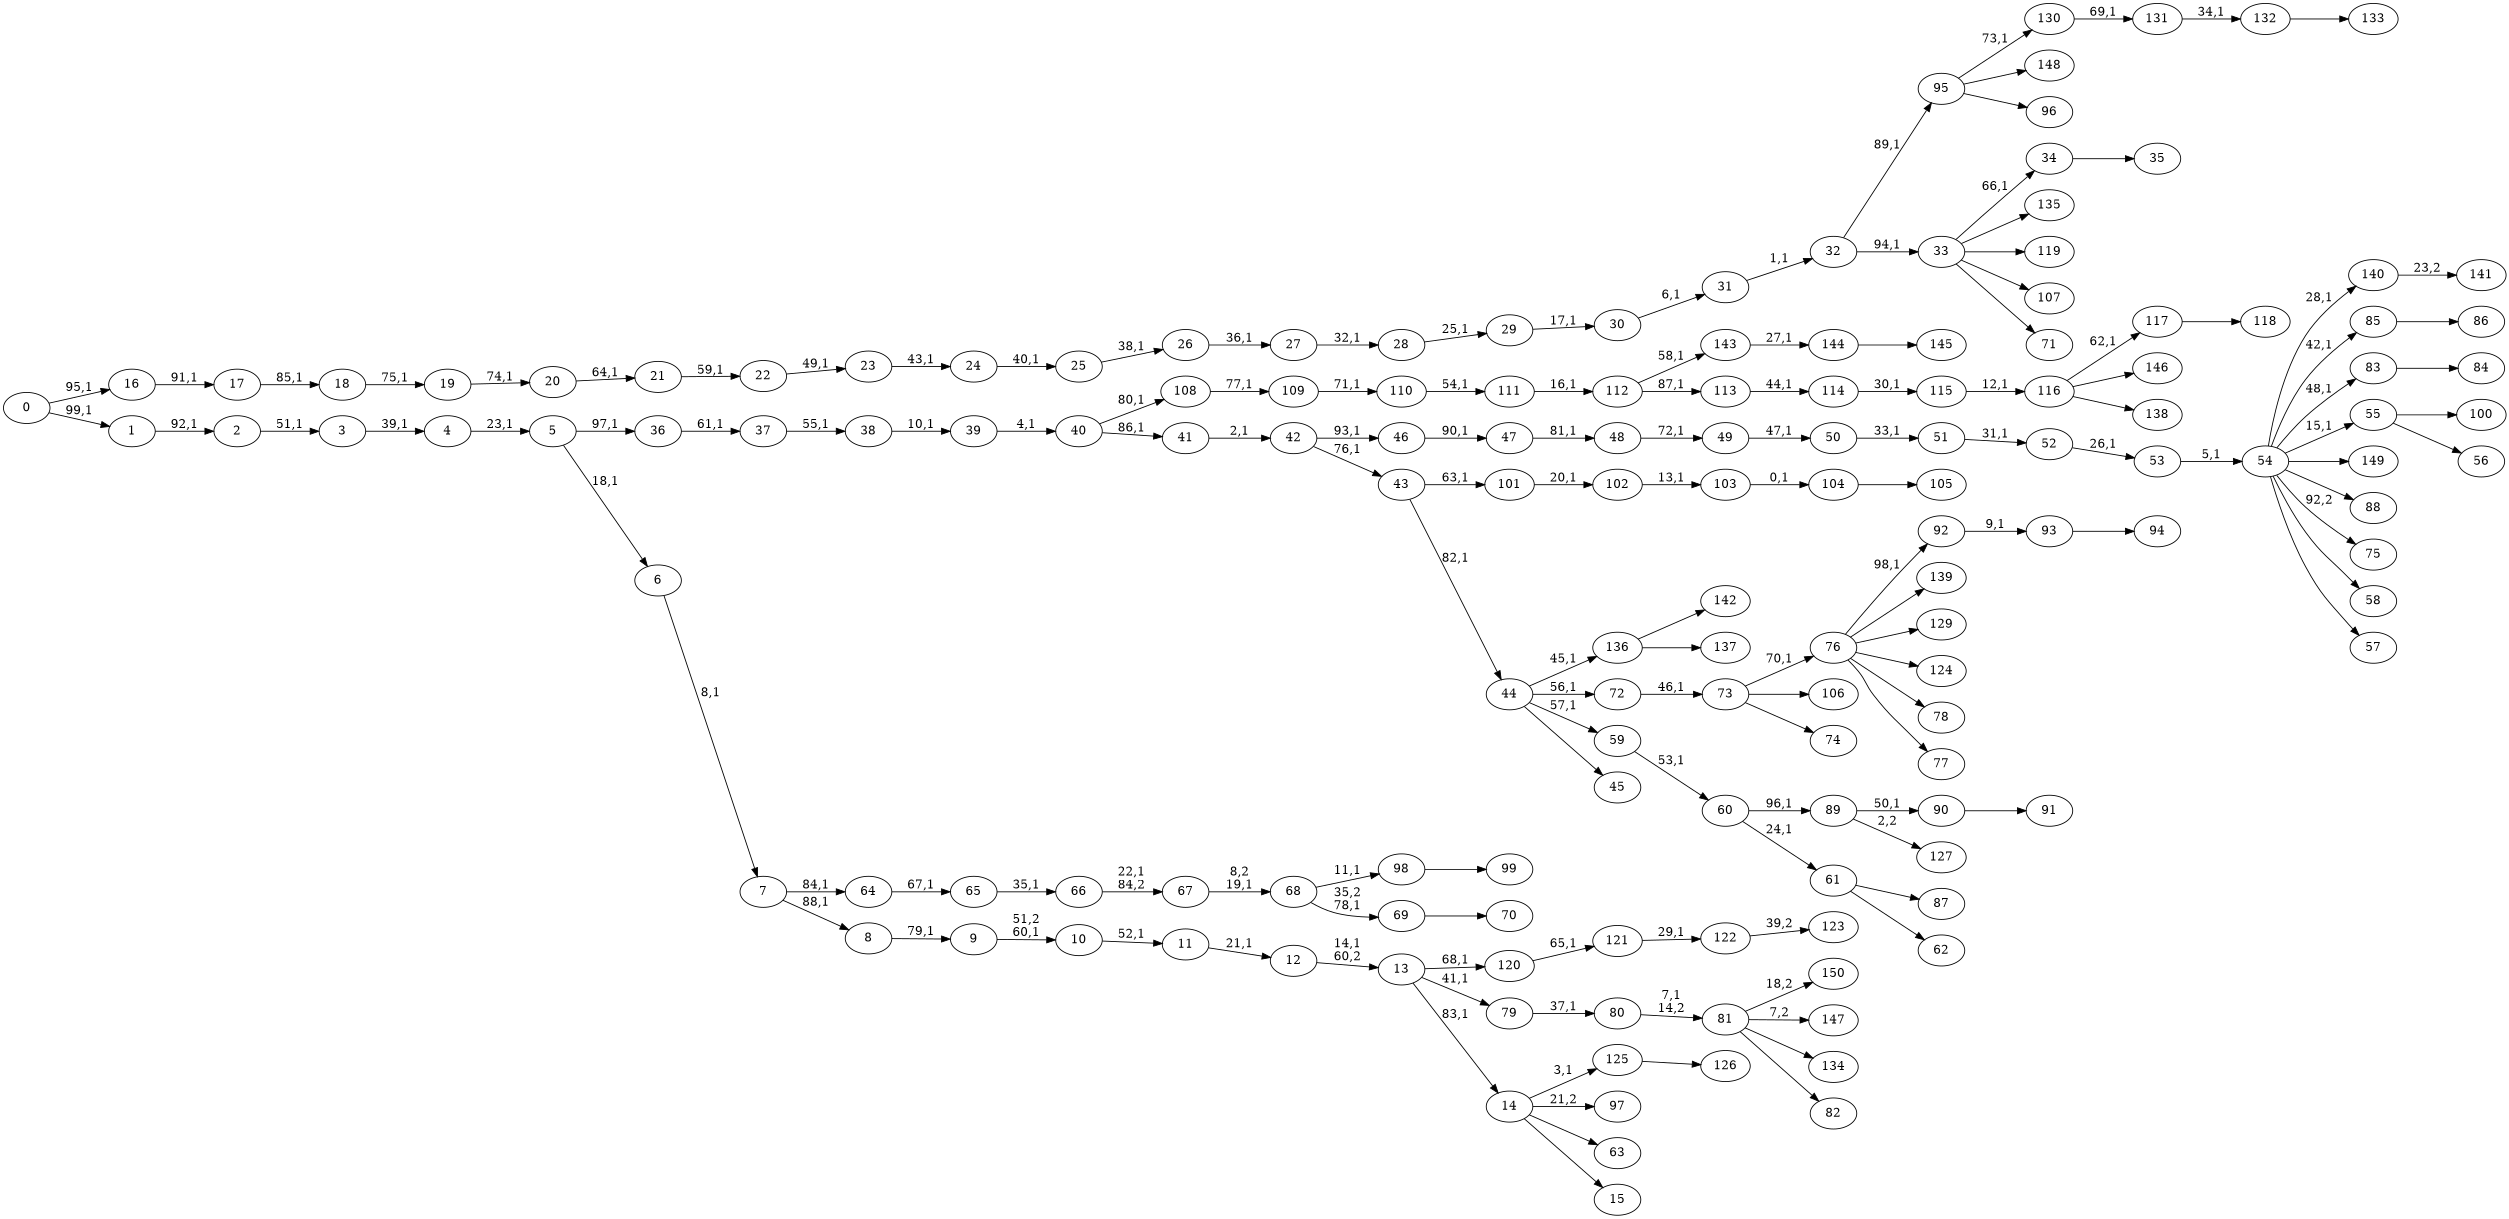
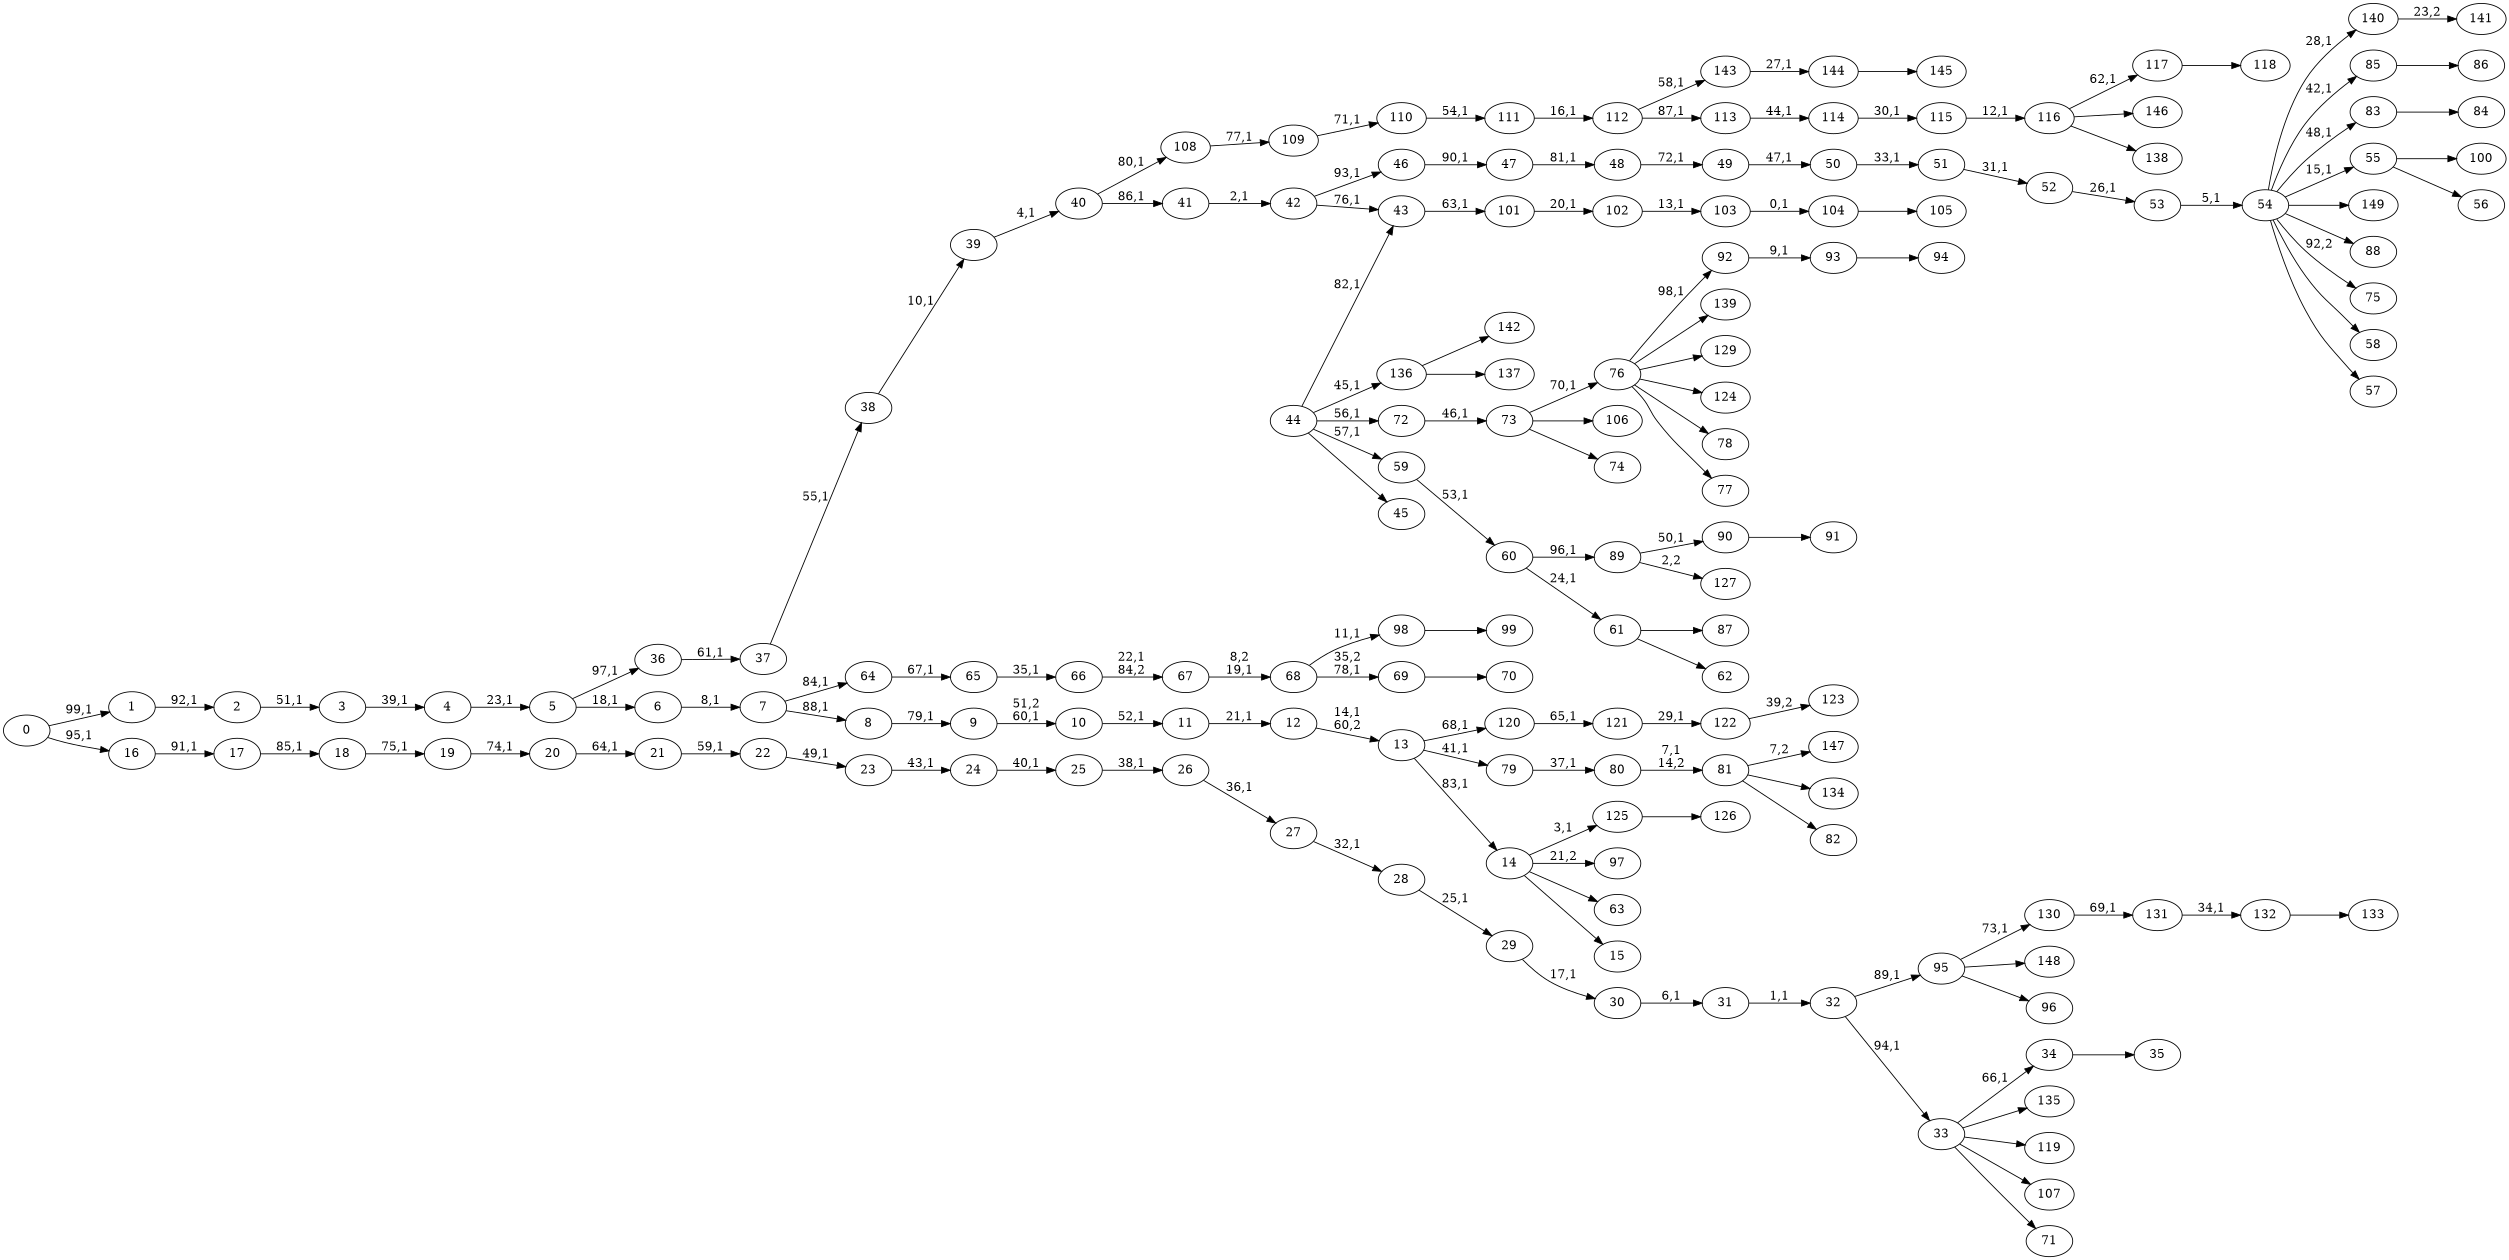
(1454, 586) -> (1346, 320)
(1834, 974) -> none
